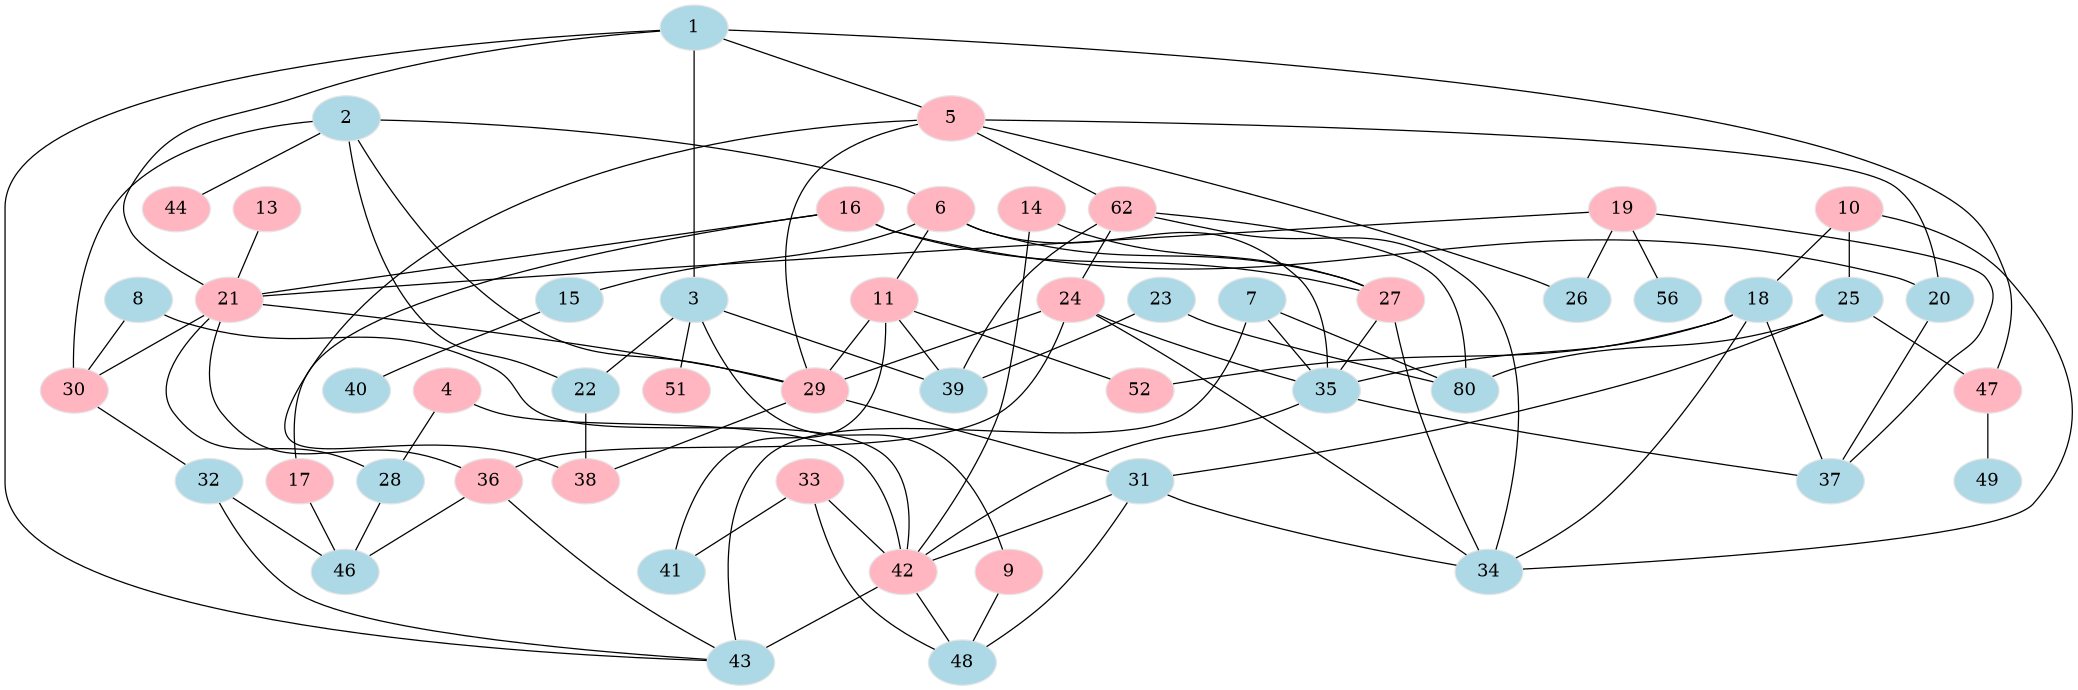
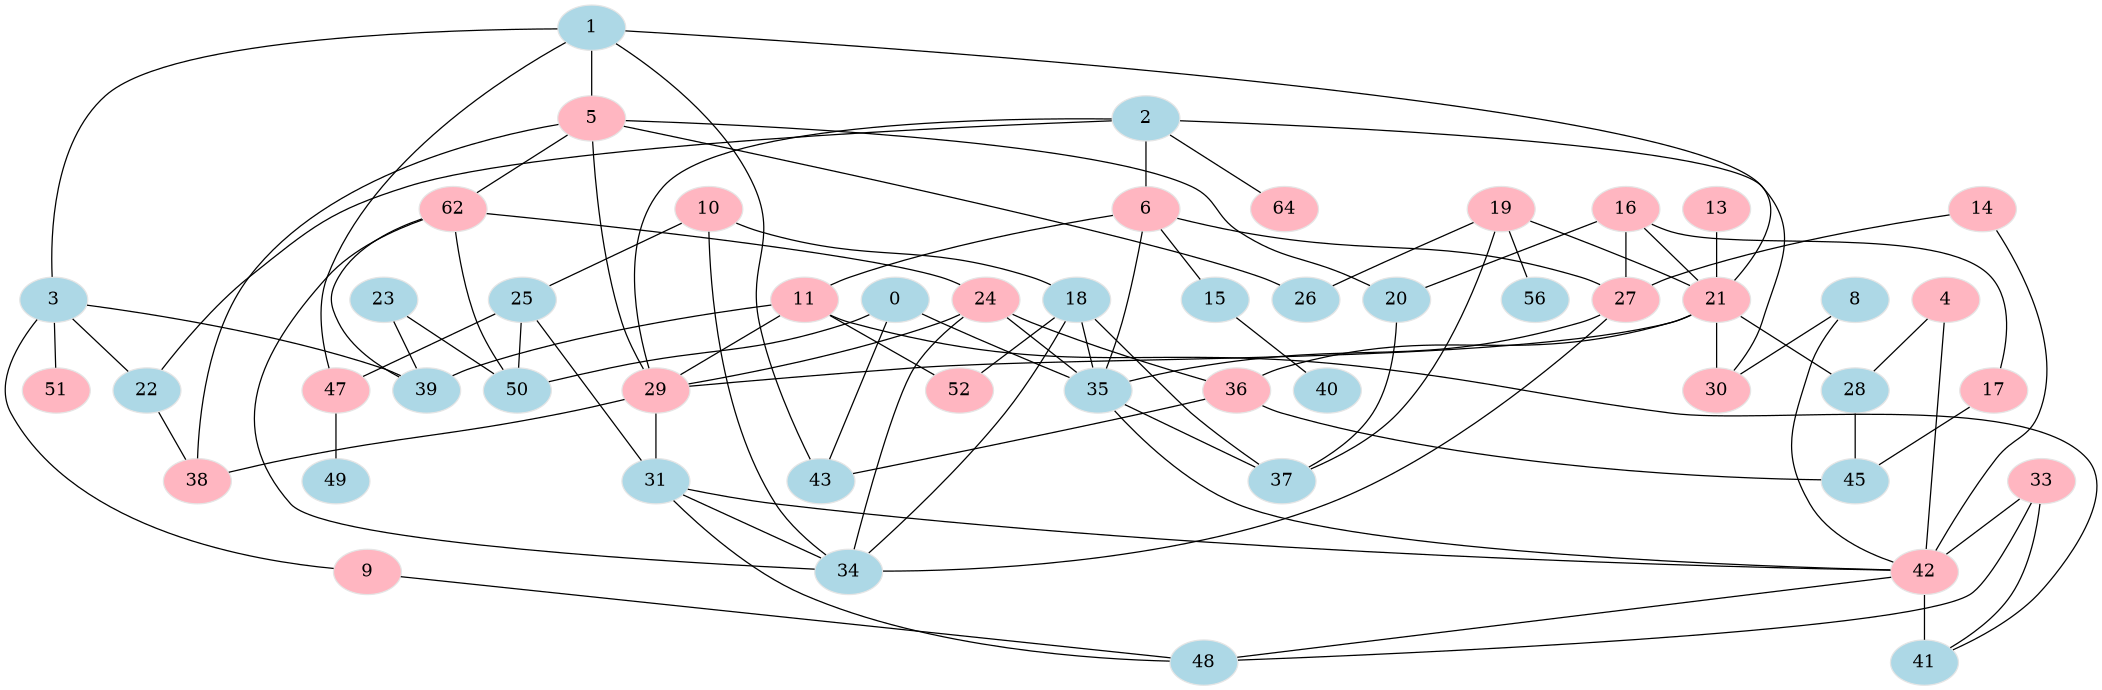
(176, 209) -> (1285, 209)
(1252, 300) -> (895, 300)
(1465, 391) -> (517, 391)
(209, 481) -> none
(345, 572) -> (1855, 481)
(822, 617) -> (1924, 617)
